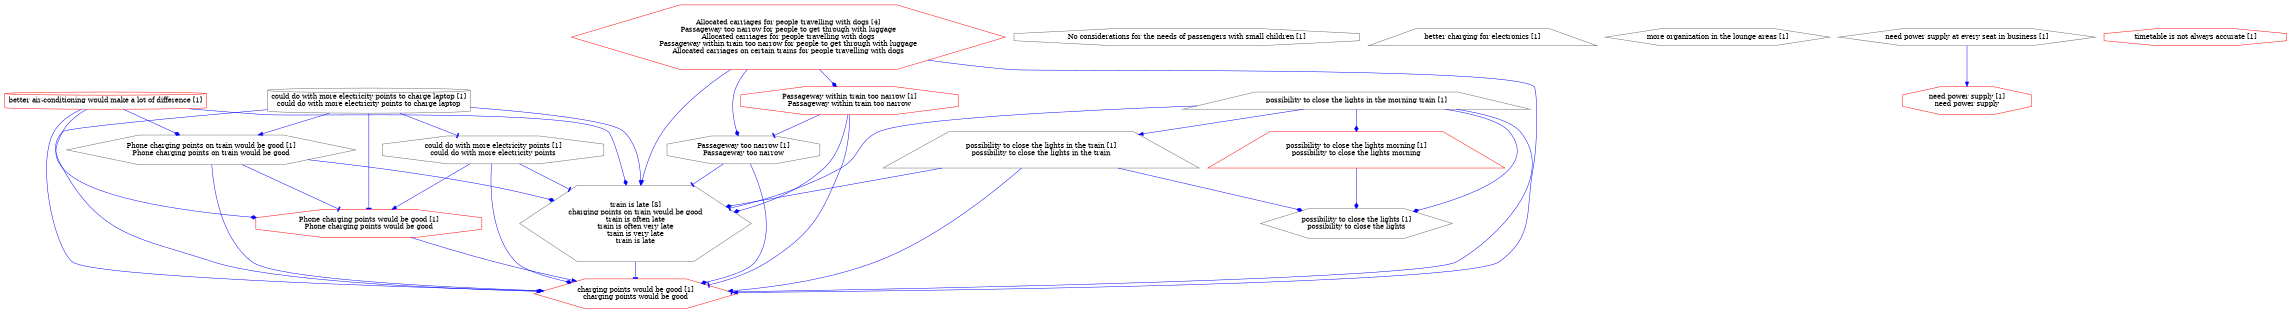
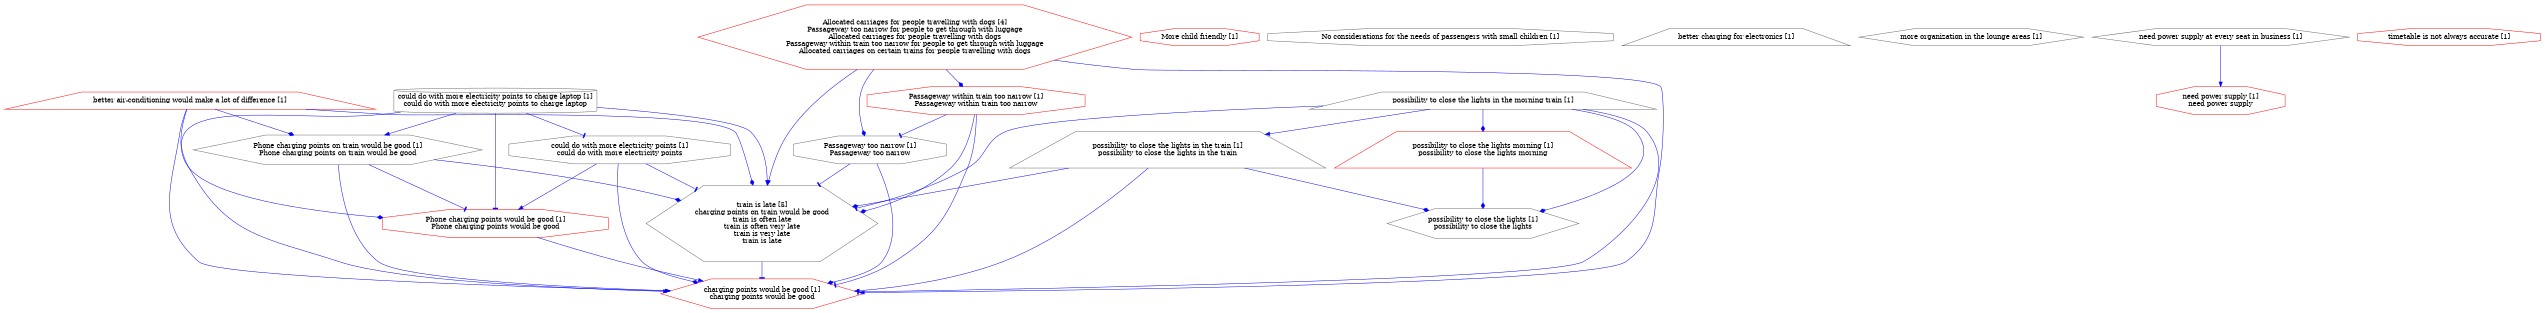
none -> (1200, 37)
(106, 101) -> (190, 101)
